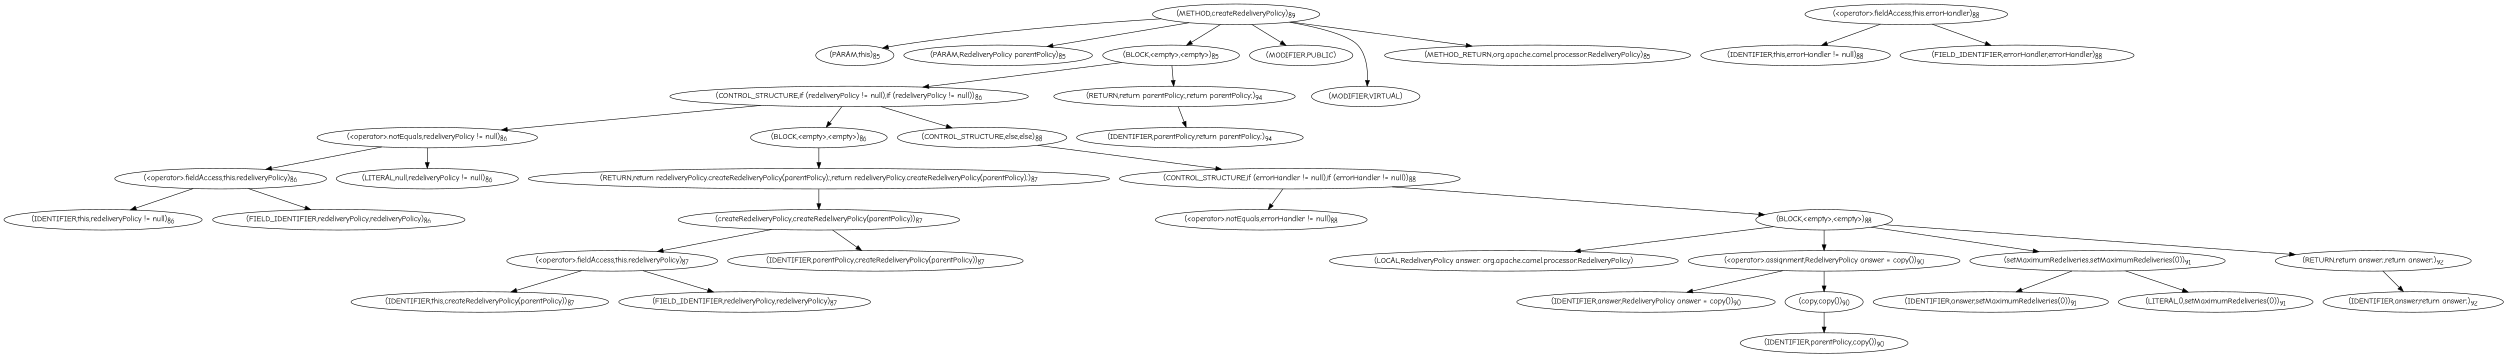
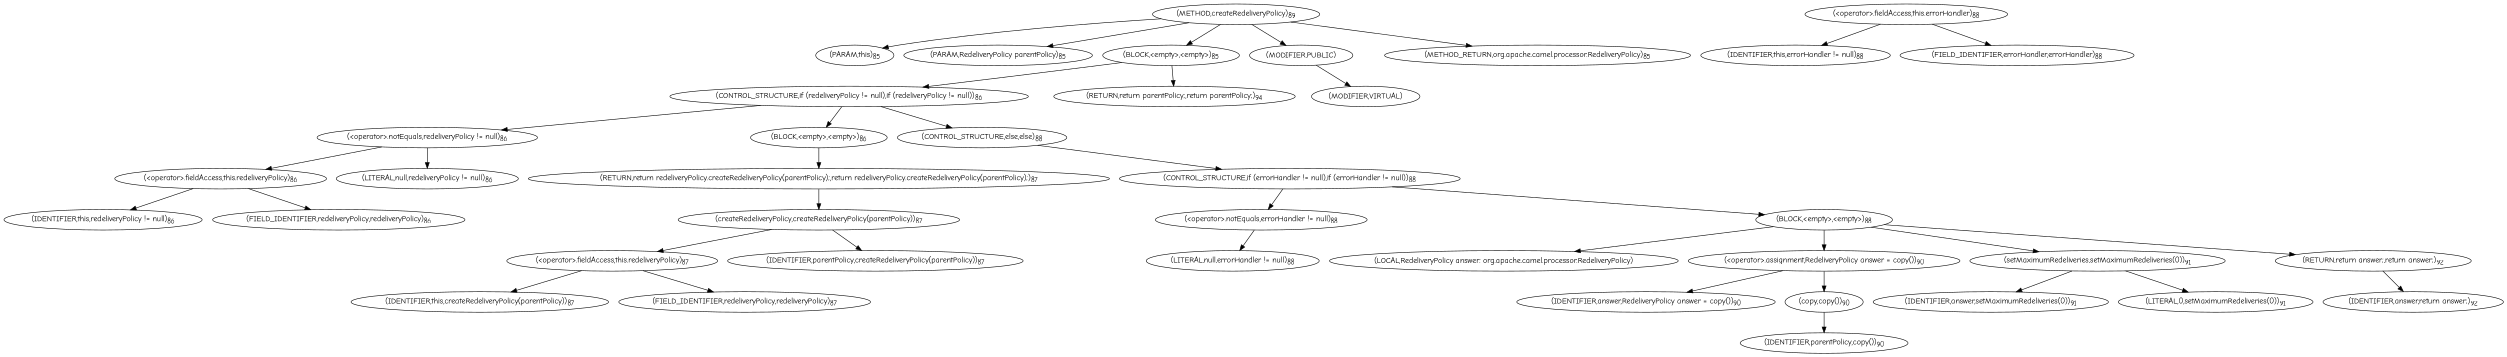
(1343, 36) -> (1331, 74)
(1190, 138) -> none
none -> (1233, 261)
